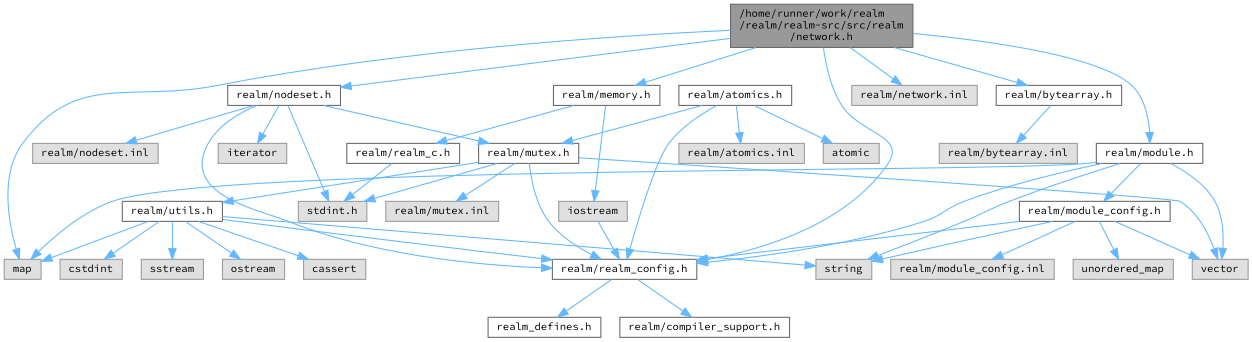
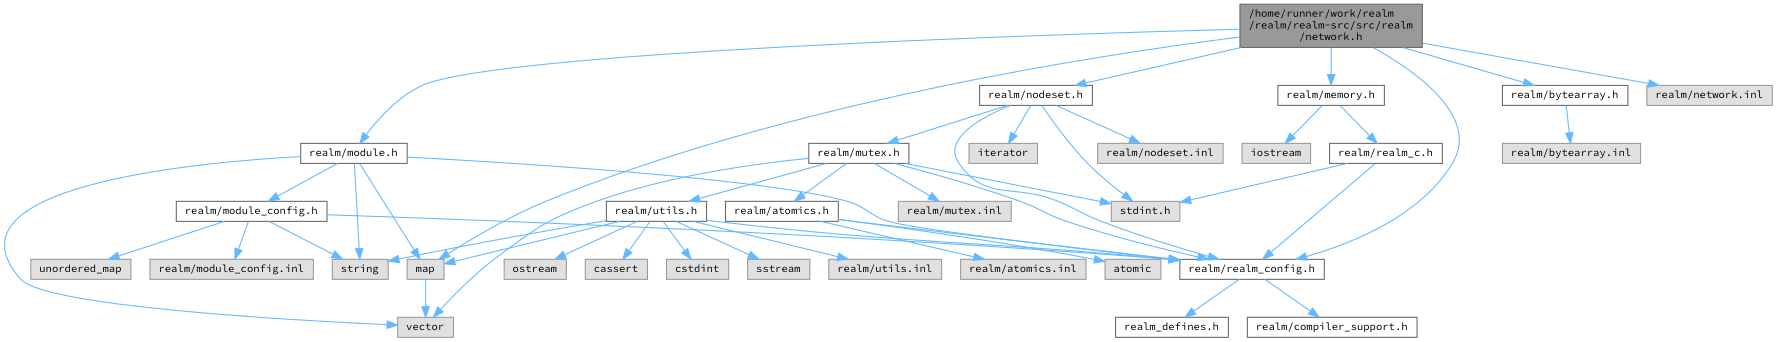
(637, 123) -> (825, 179)
(606, 236) -> (1323, 208)
(1152, 238) -> (426, 293)
none -> (885, 269)
